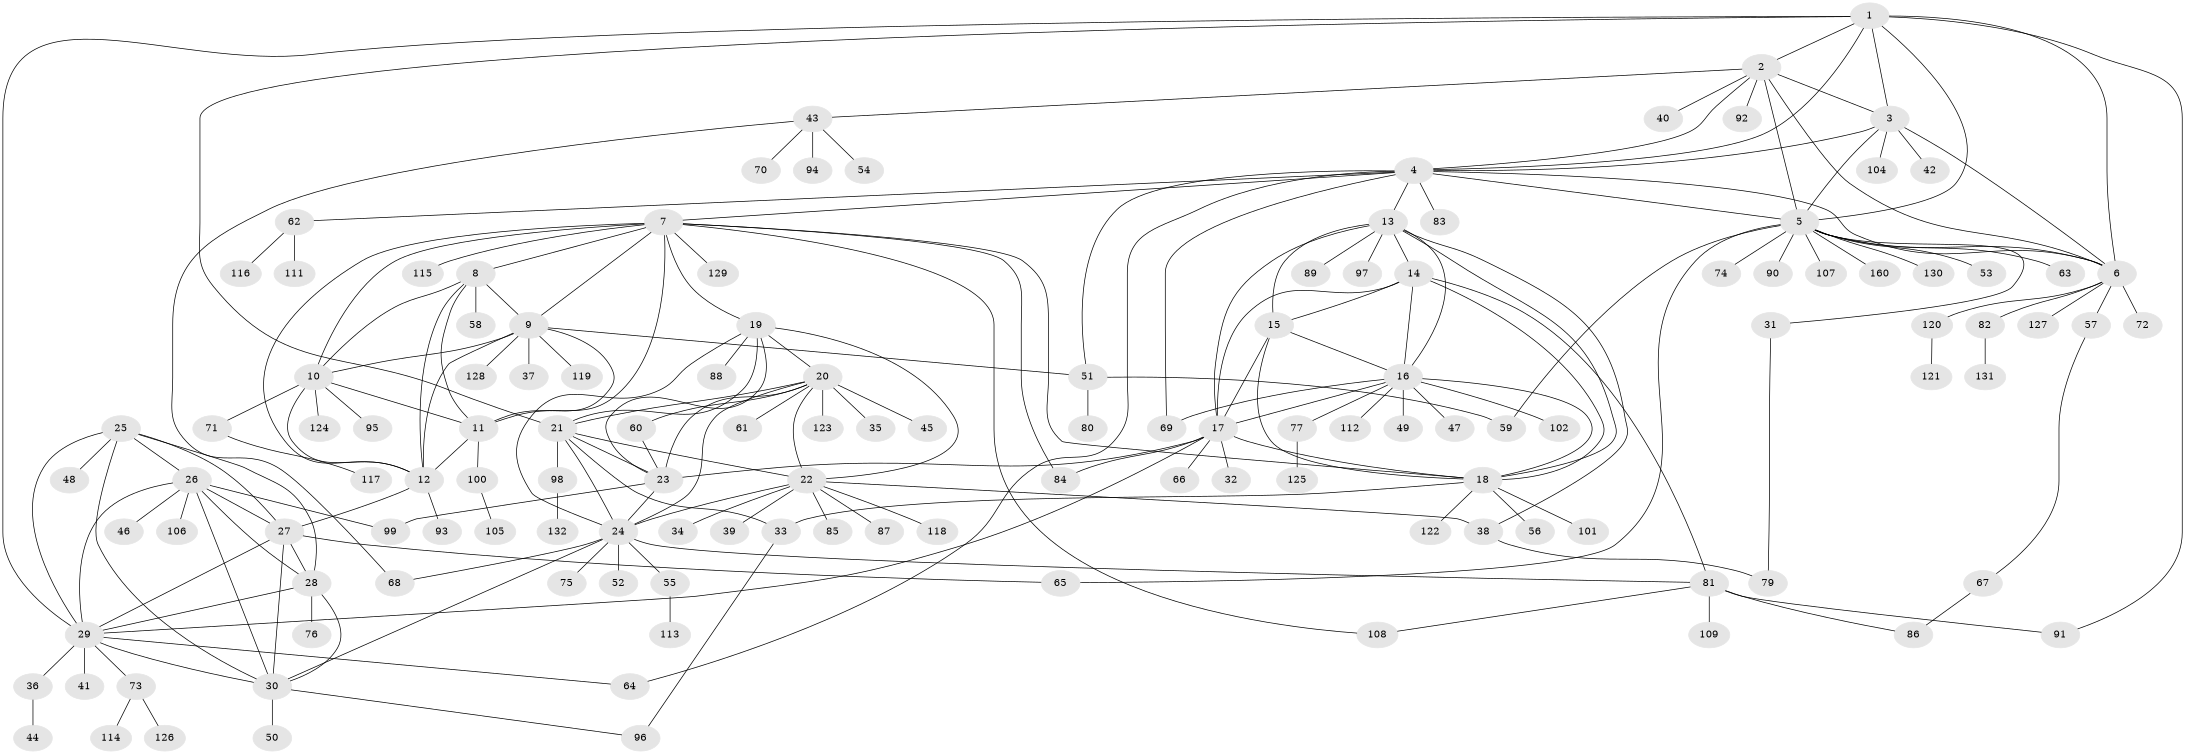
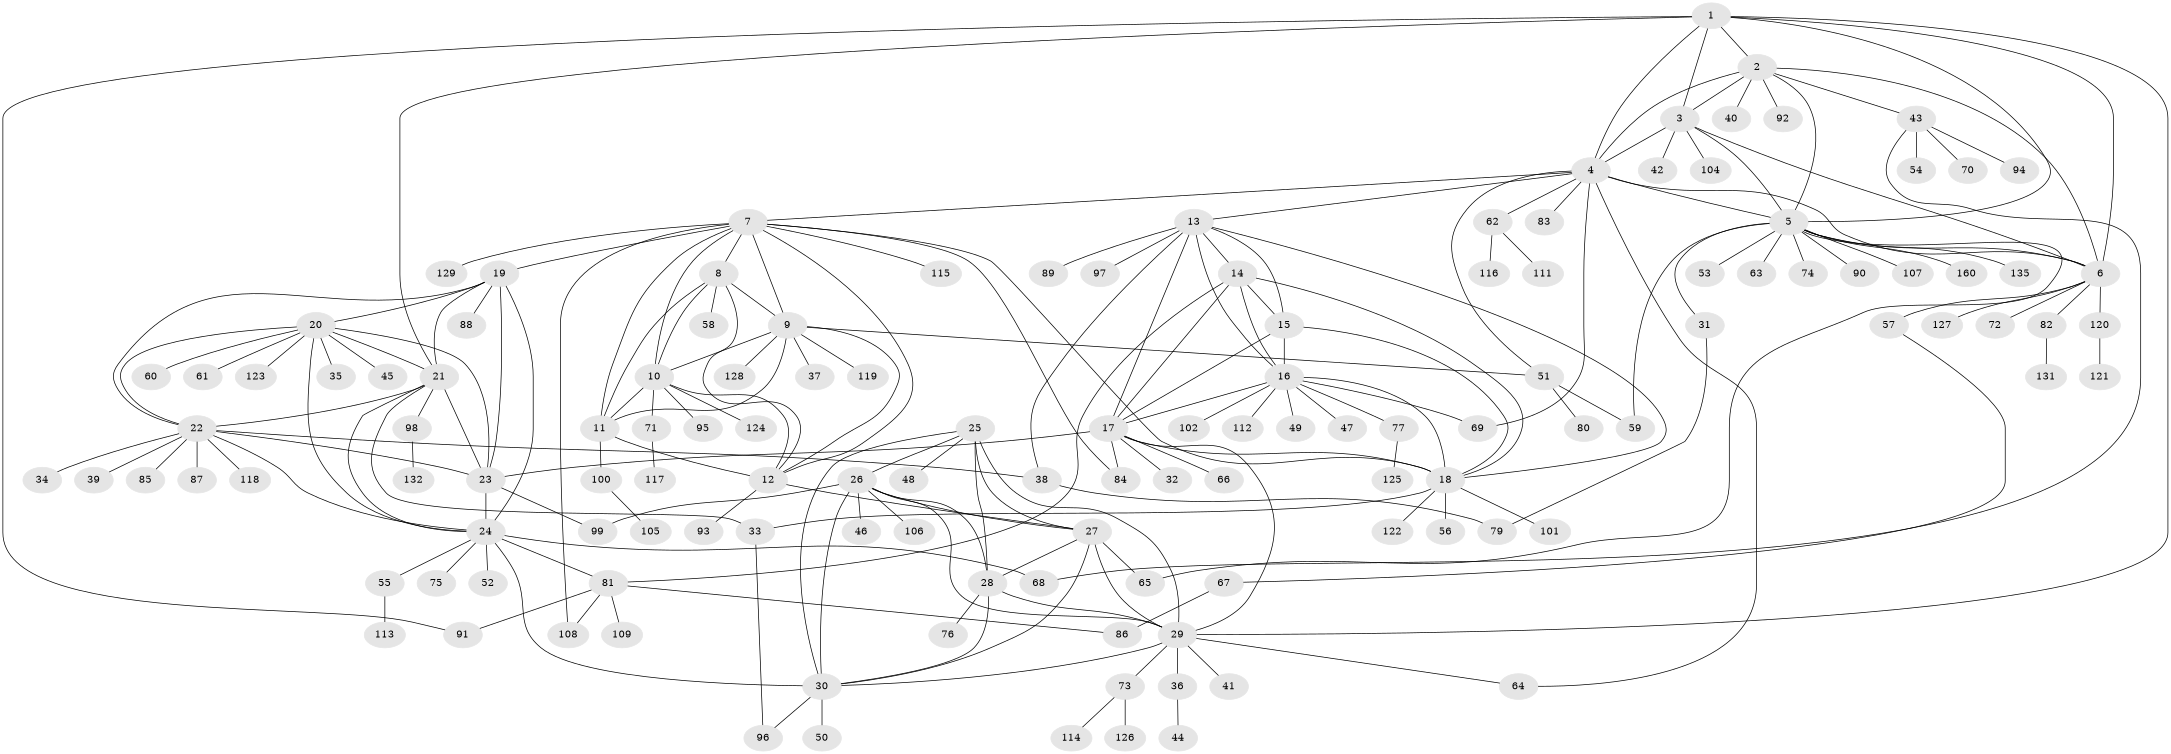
(1934, 274) -> (2020, 274)
(650, 454) -> (343, 449)
